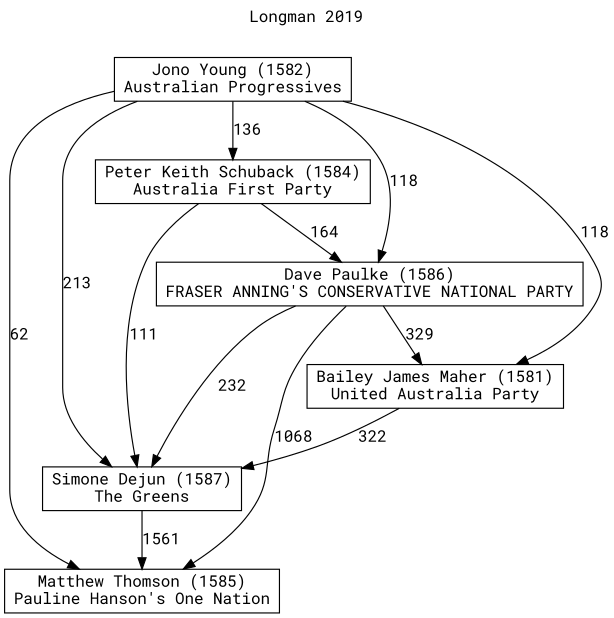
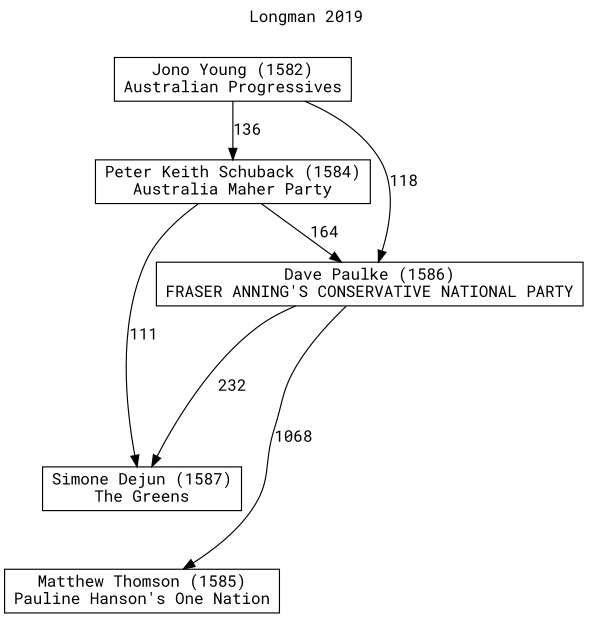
(233, 182) -> (233, 182)
(63, 268) -> none
(10, 311) -> none
(435, 386) -> none
(142, 534) -> none
